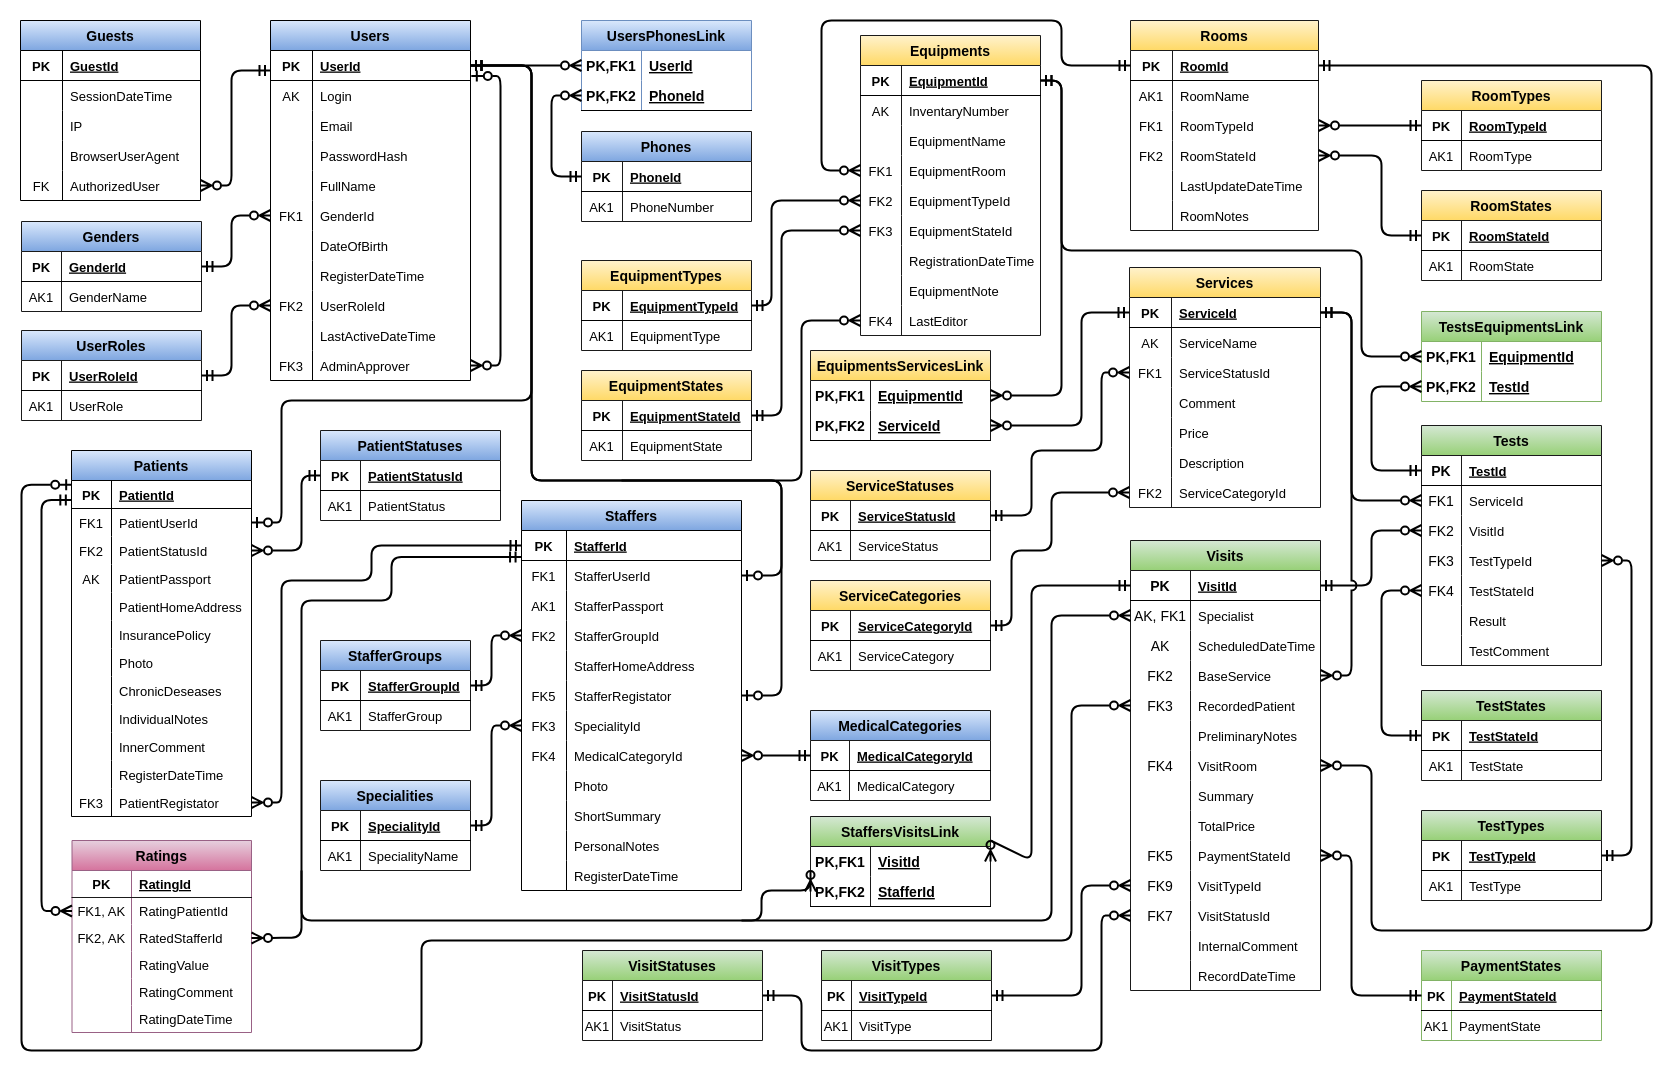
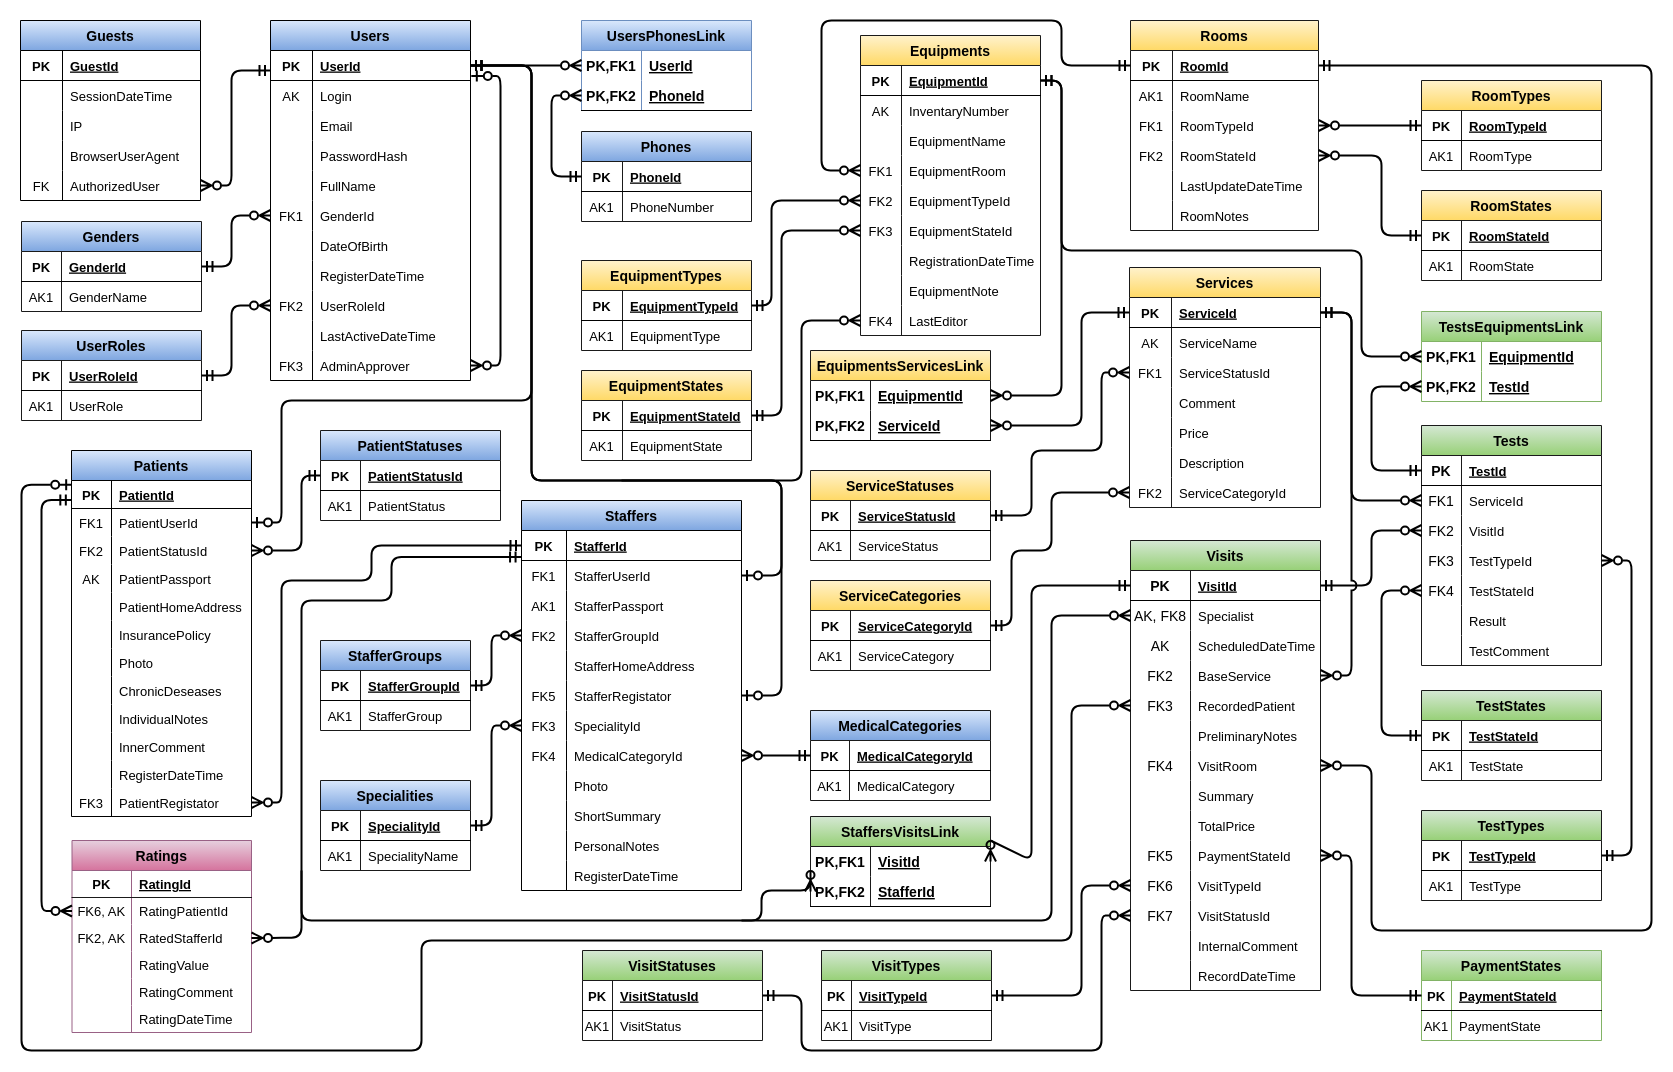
(1160, 616) -> (1160, 616)
(1160, 886) -> (1160, 886)
(101, 912) -> (101, 912)
